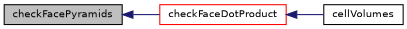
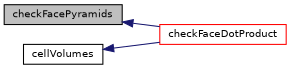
(310, 15) -> (137, 45)
